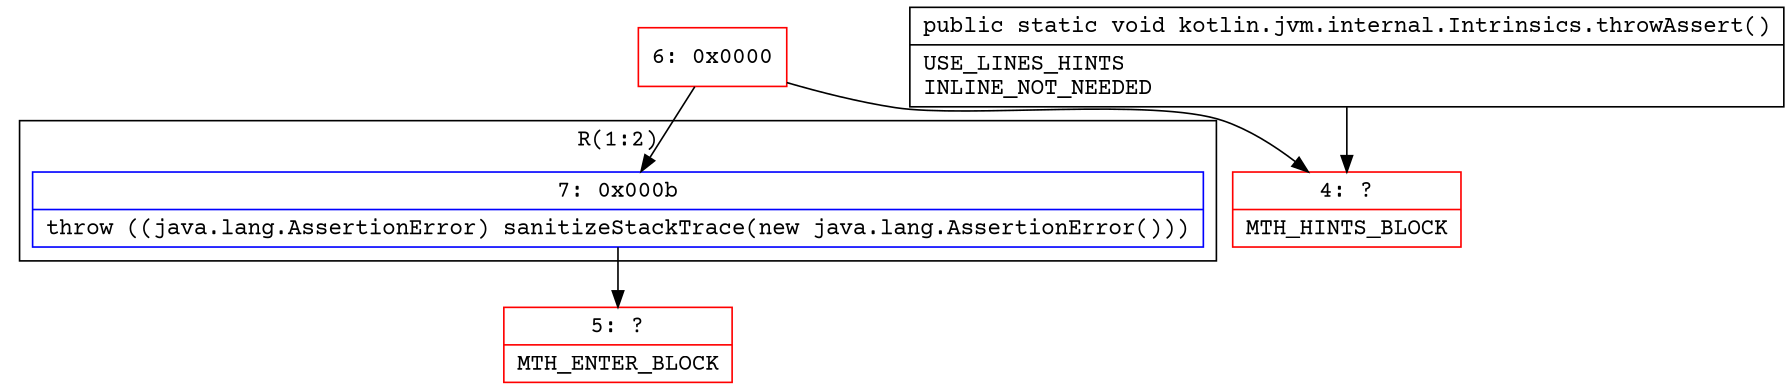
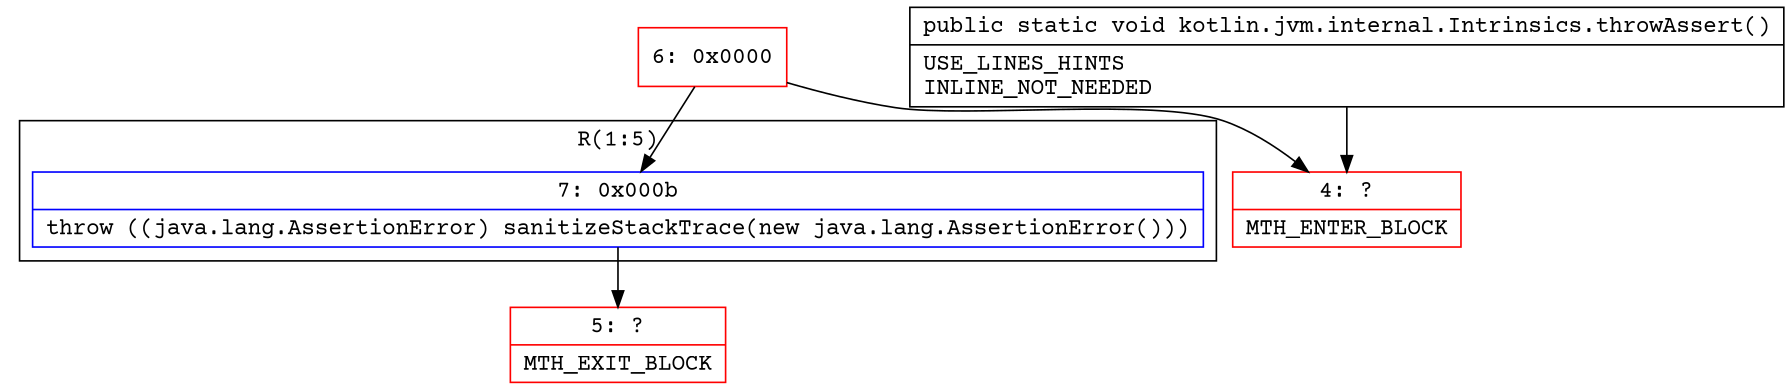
(618, 139) -> (618, 139)
(1347, 227) -> (1347, 227)
(618, 363) -> (618, 363)
